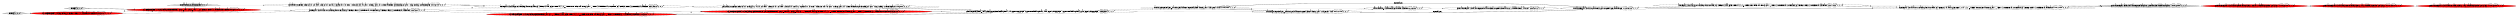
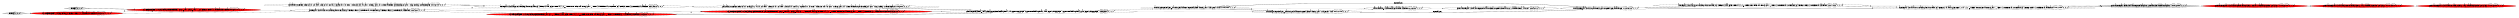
(194, 5) -> none
